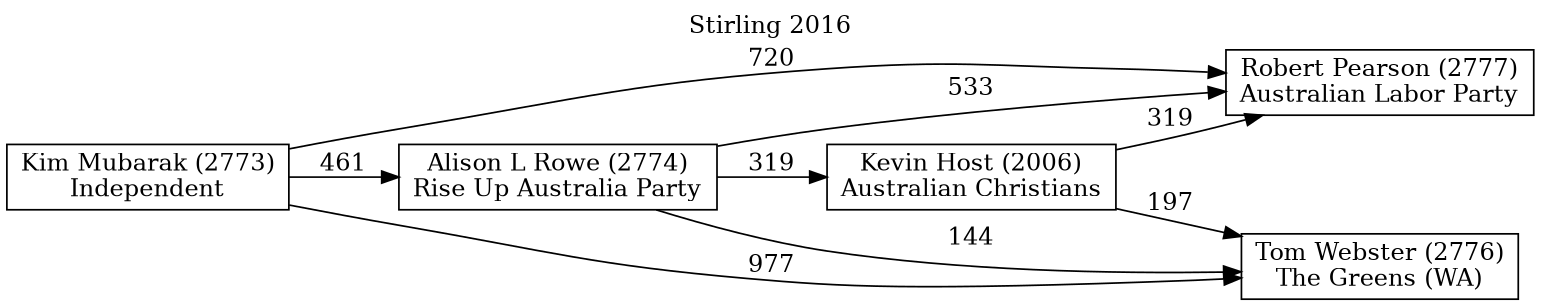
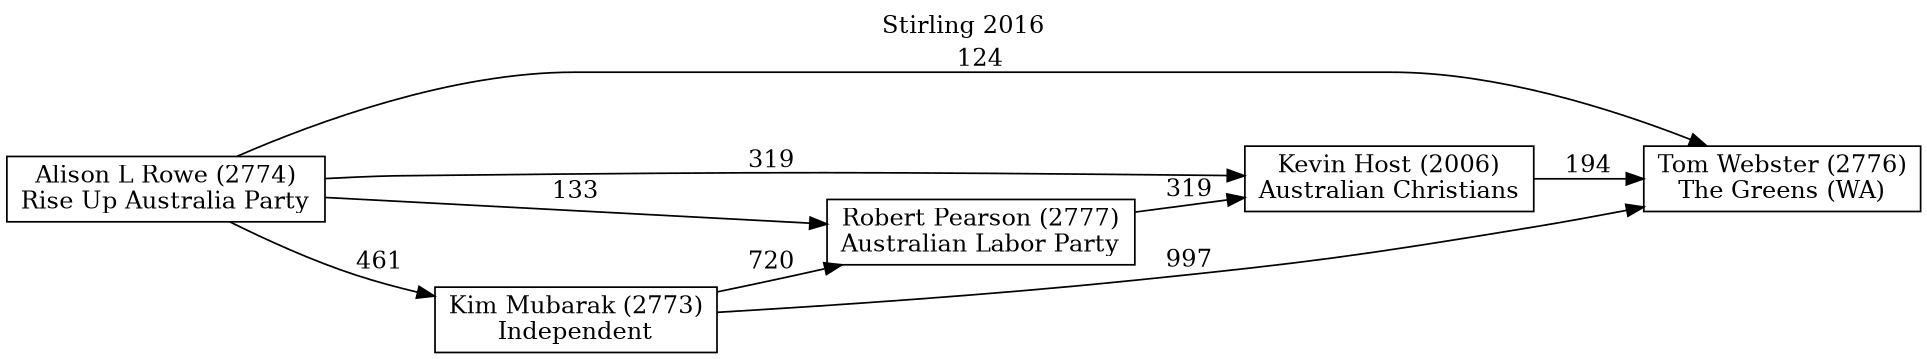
(971, 89) -> (576, 192)
(1181, 136) -> (1181, 206)
(335, 177) -> (322, 263)
(1171, 204) -> (1589, 166)
(971, 238) -> (981, 59)
(772, 266) -> (1190, 260)
